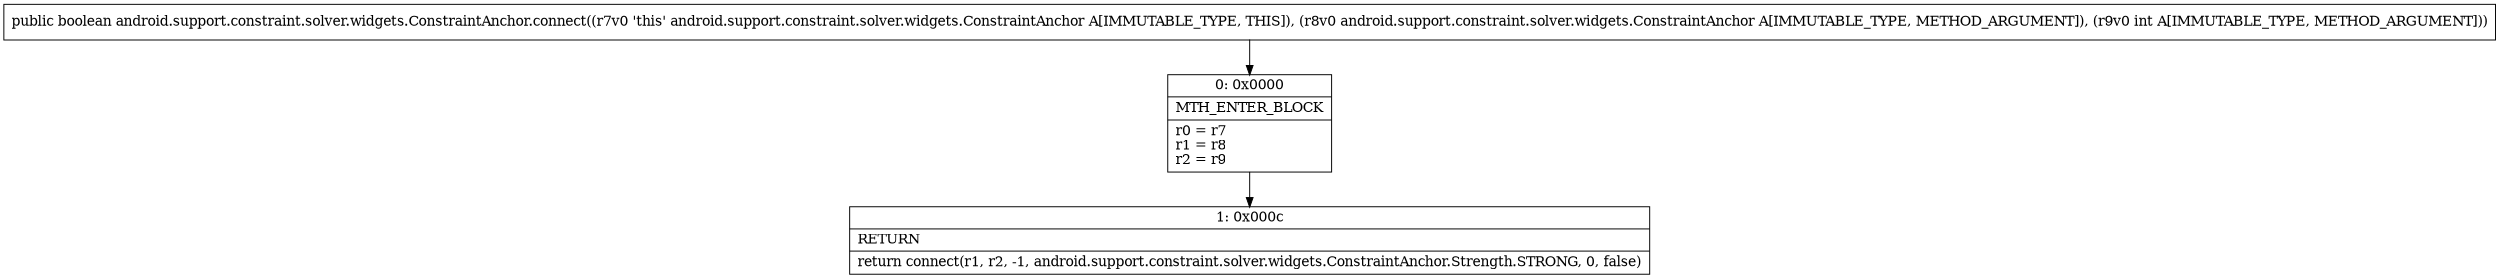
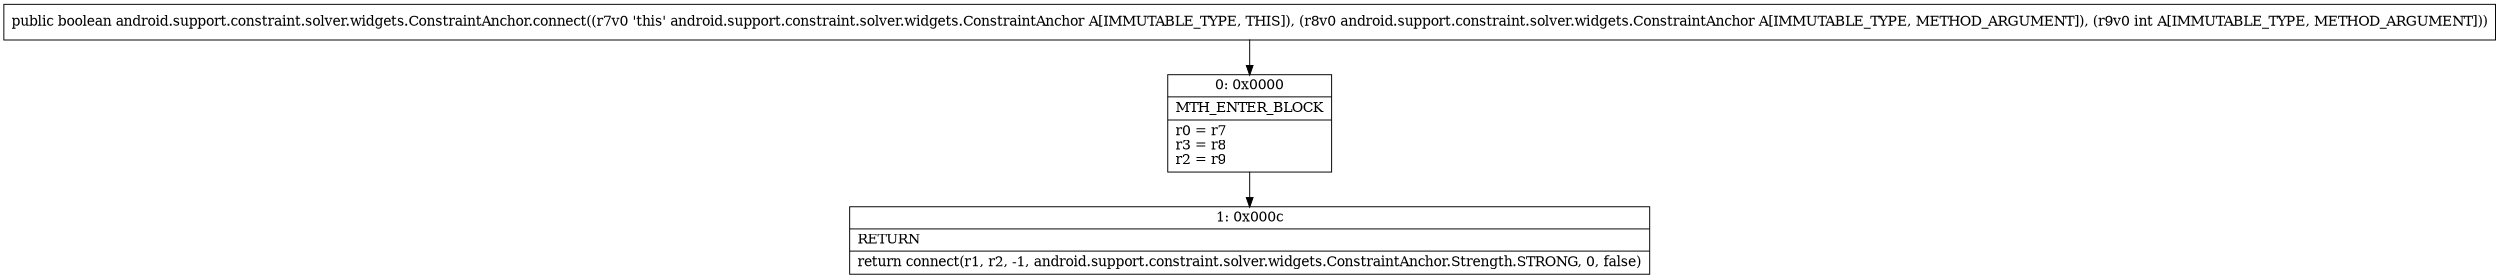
(1201, 146) -> (1201, 146)
